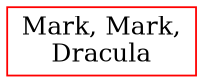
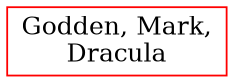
(102, 41) -> (117, 41)
